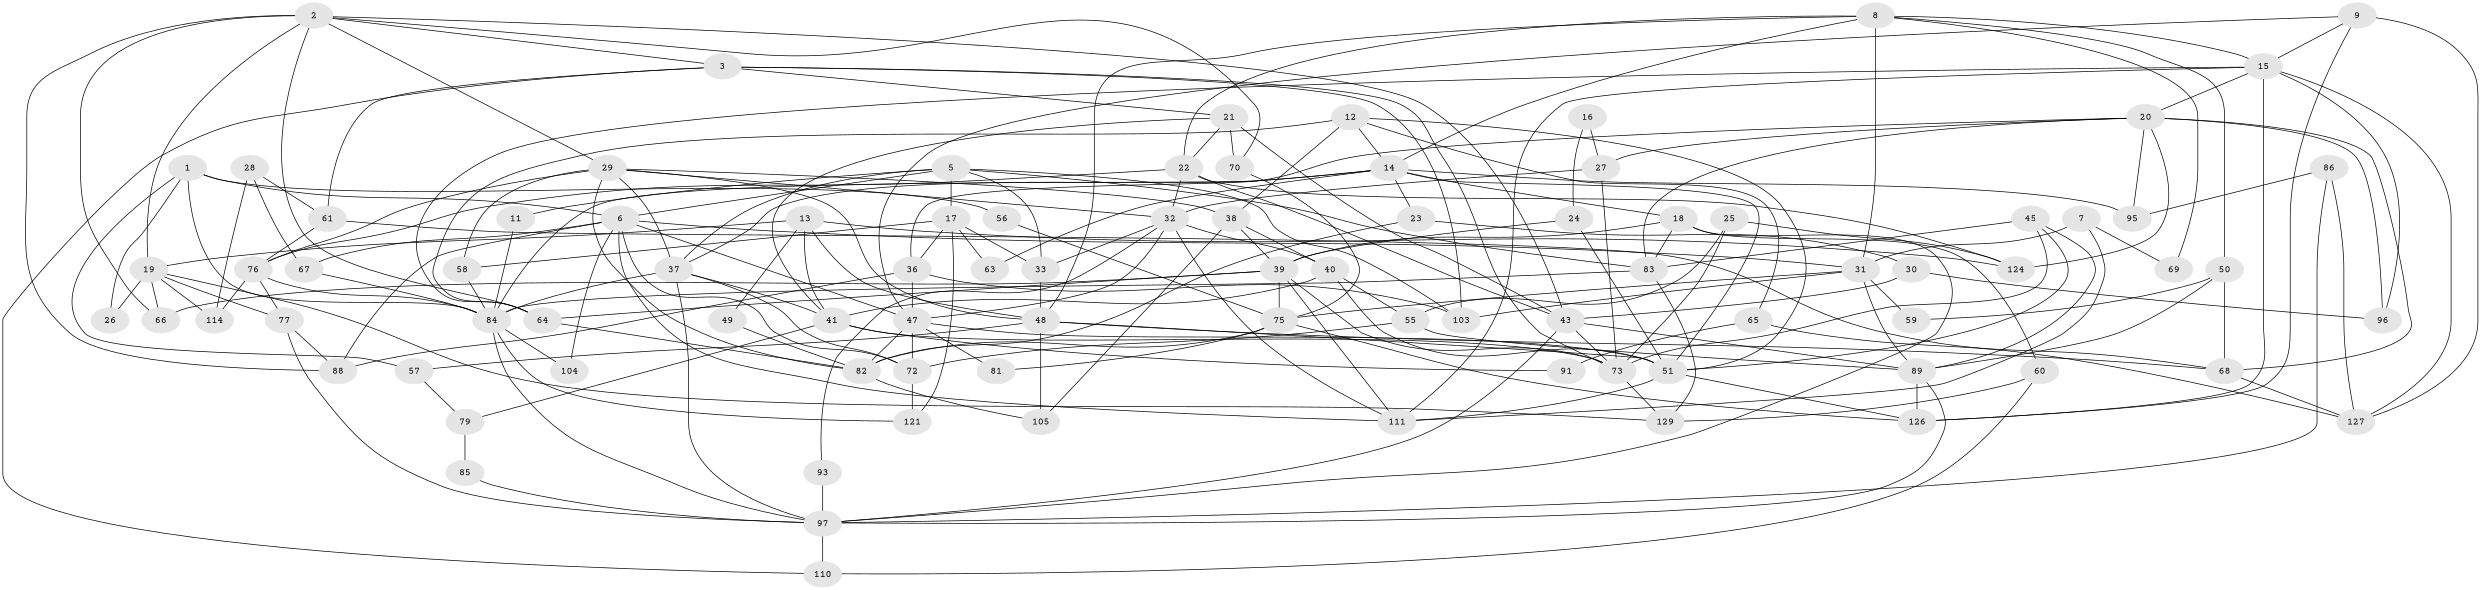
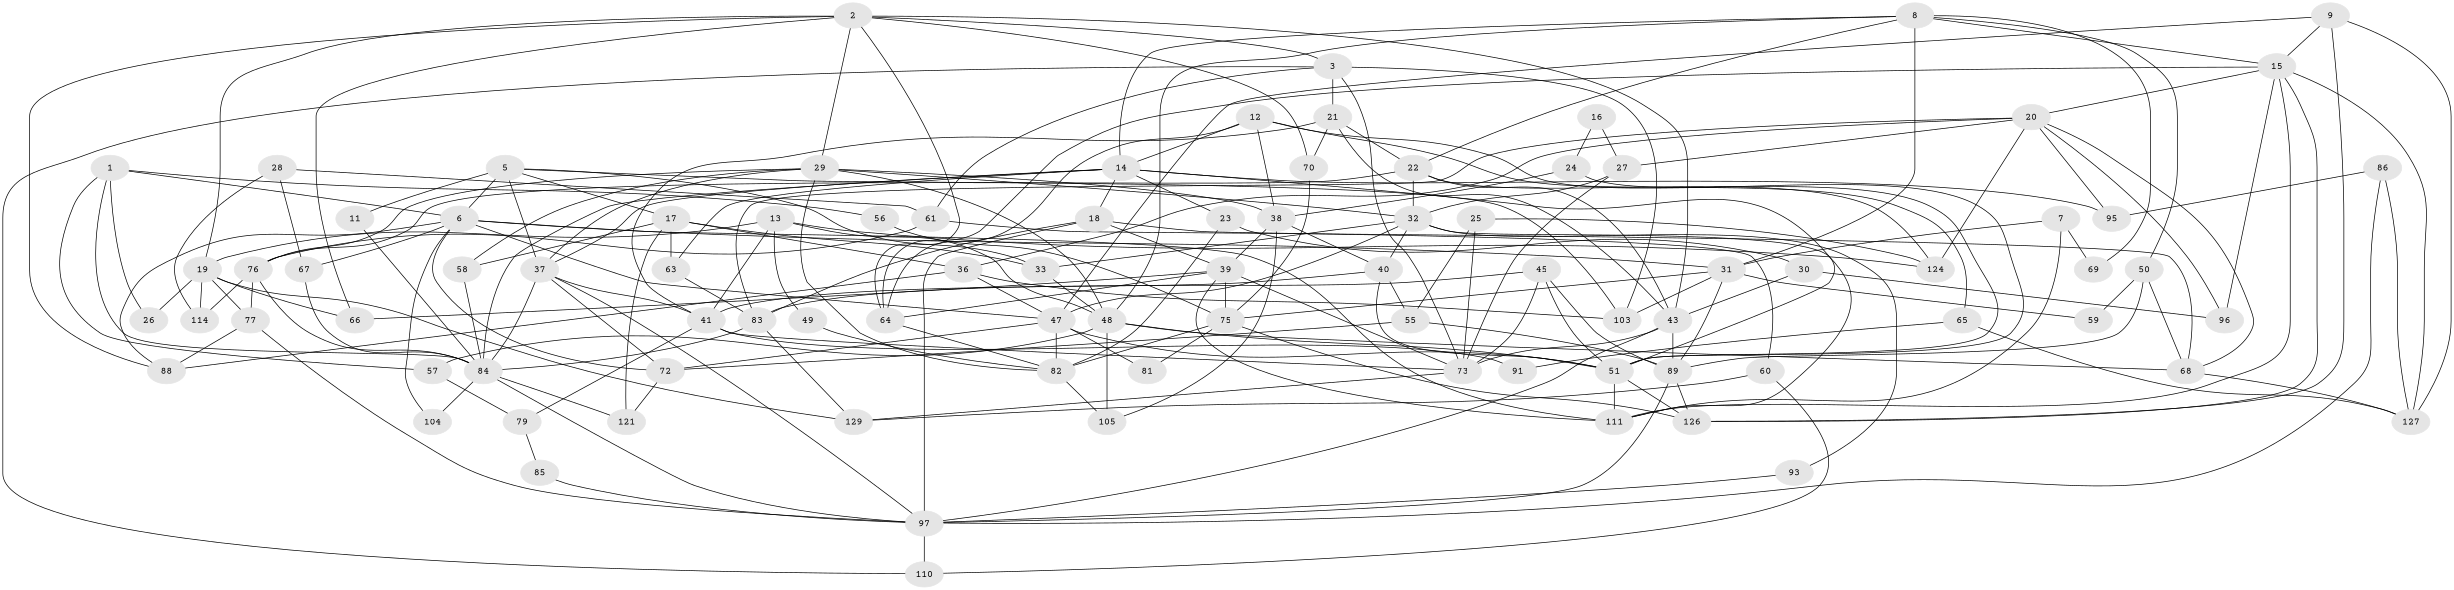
(1334, 218) -> (714, 295)
(1463, 231) -> (1405, 199)
